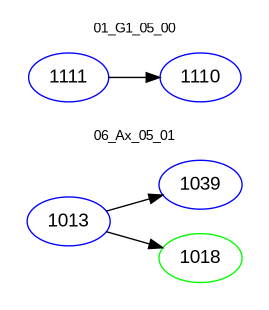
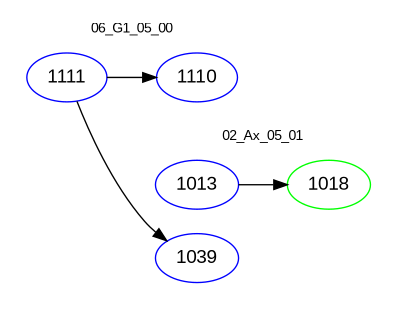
(135, 29) -> (132, 29)
(135, 137) -> (263, 137)
(128, 205) -> (110, 171)
